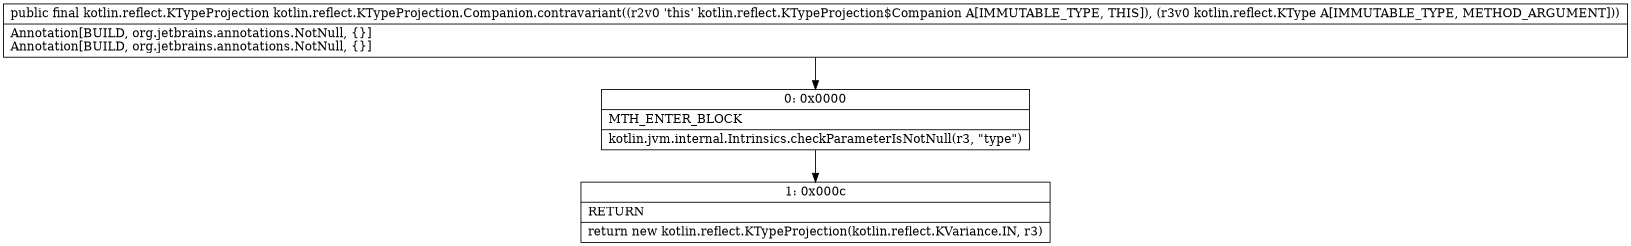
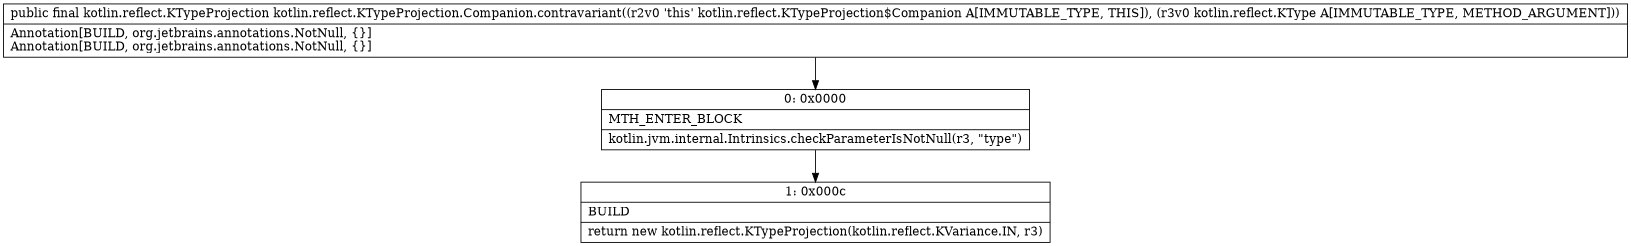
(616, 212) -> (609, 212)
